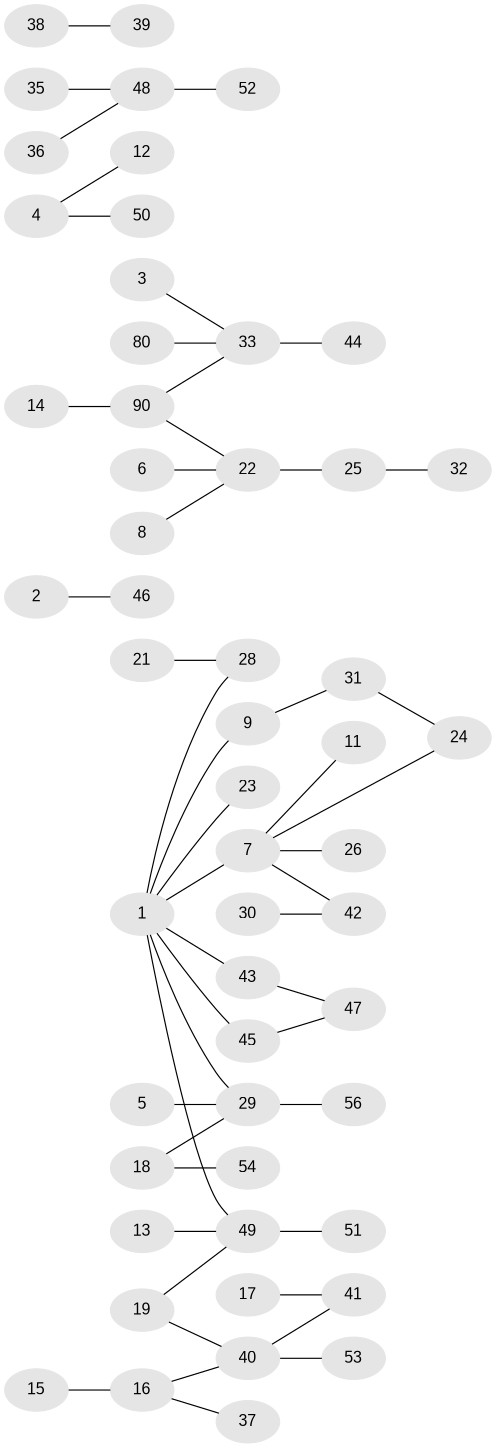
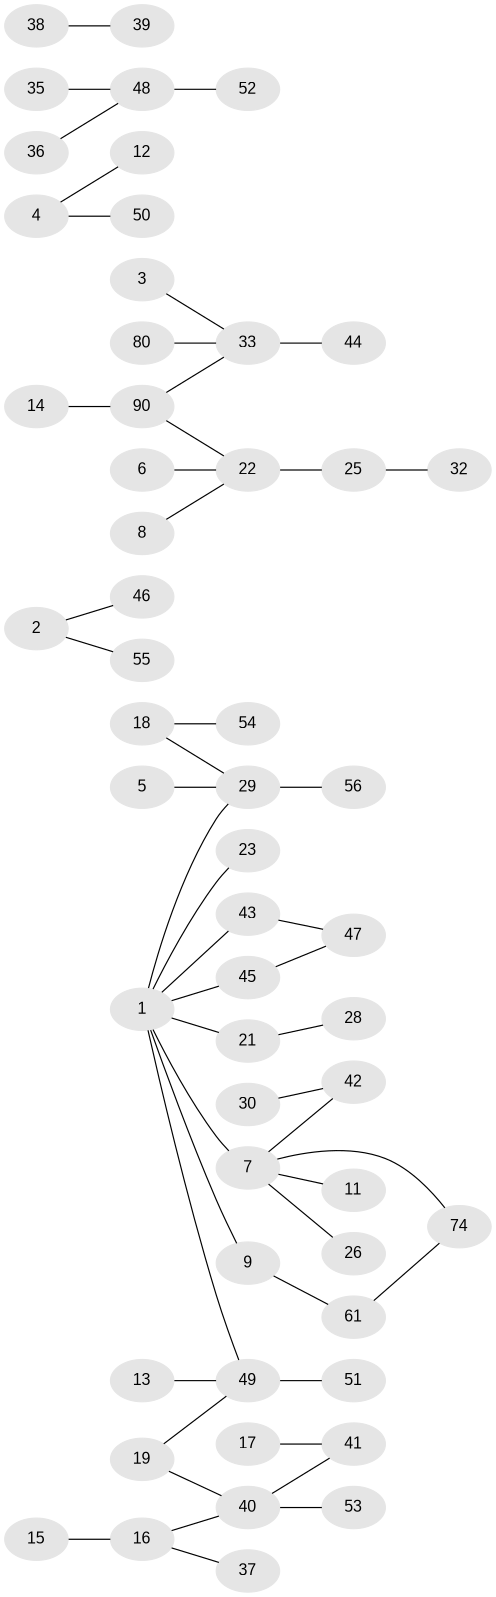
none -> (142, 660)
(354, 679) -> (354, 1317)
(459, 738) -> (459, 1227)
(177, 780) -> (195, 1025)
